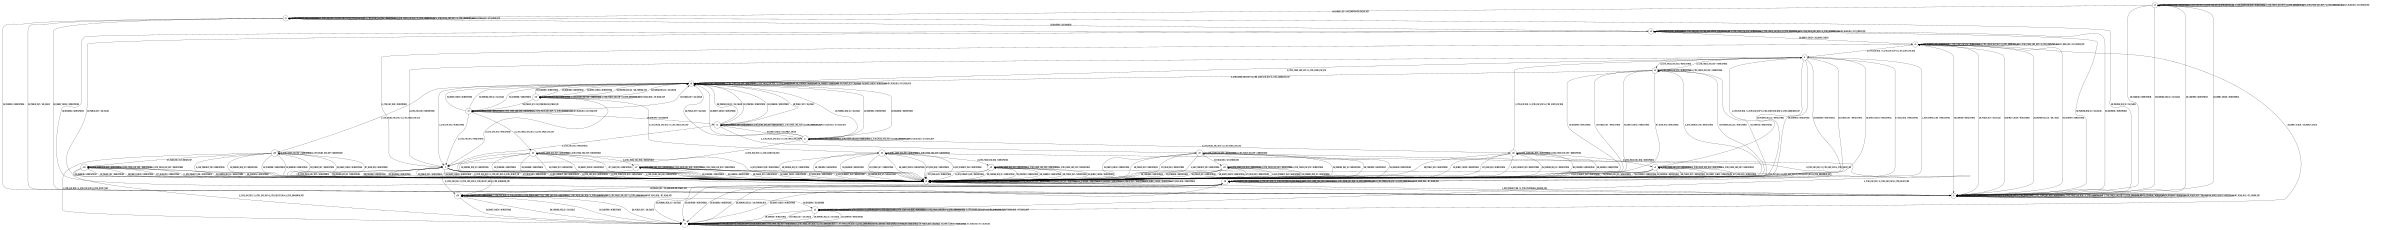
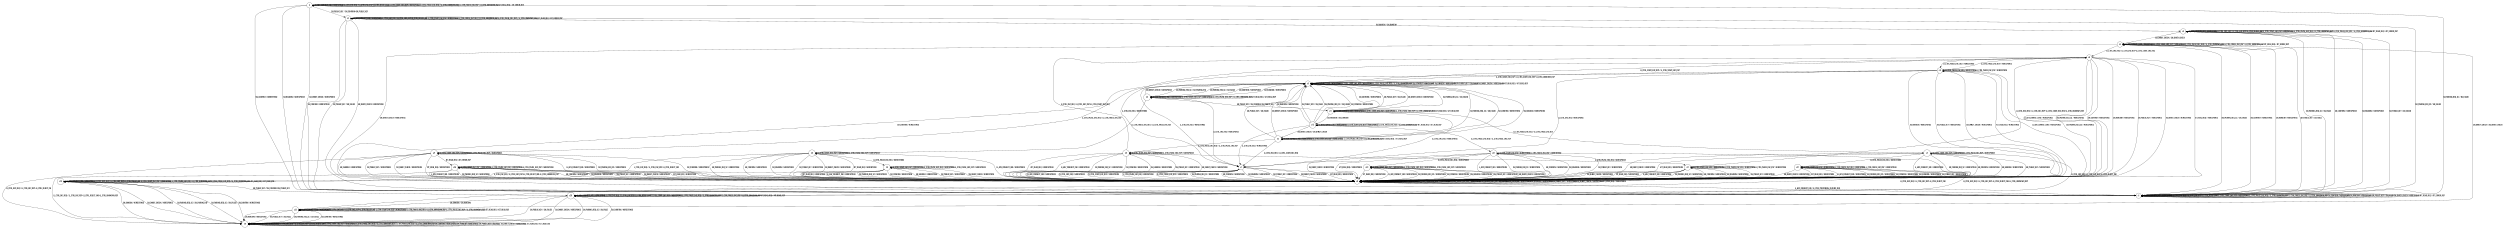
(1070, 47) -> (1564, 82)
(1227, 160) -> (1453, 160)
